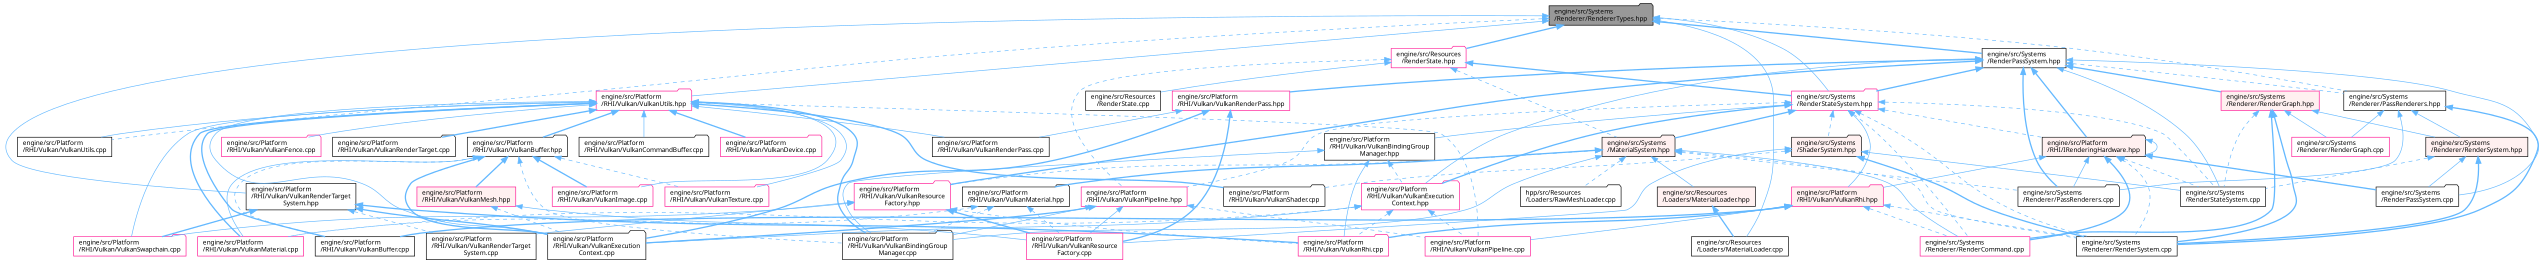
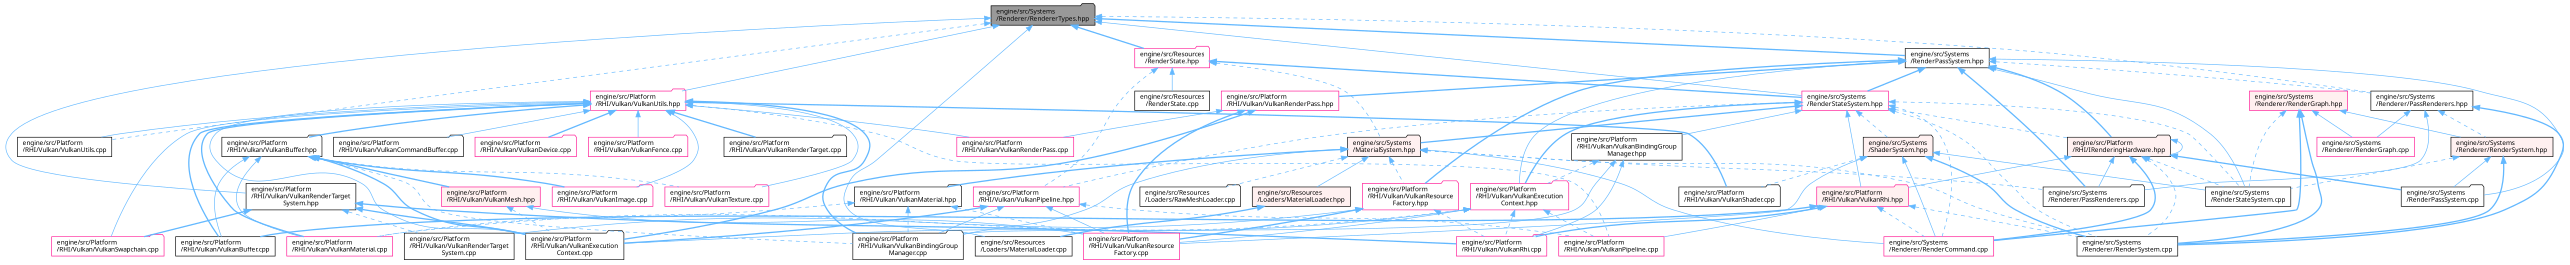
(2147, 79) -> none
(1835, 101) -> (1845, 101)
(2439, 125) -> (2465, 125)
(991, 147) -> (1015, 147)
(239, 185) -> (215, 195)
(1571, 197) -> (1190, 197)
none -> (1921, 199)
(355, 219) -> none
none -> (1322, 229)
